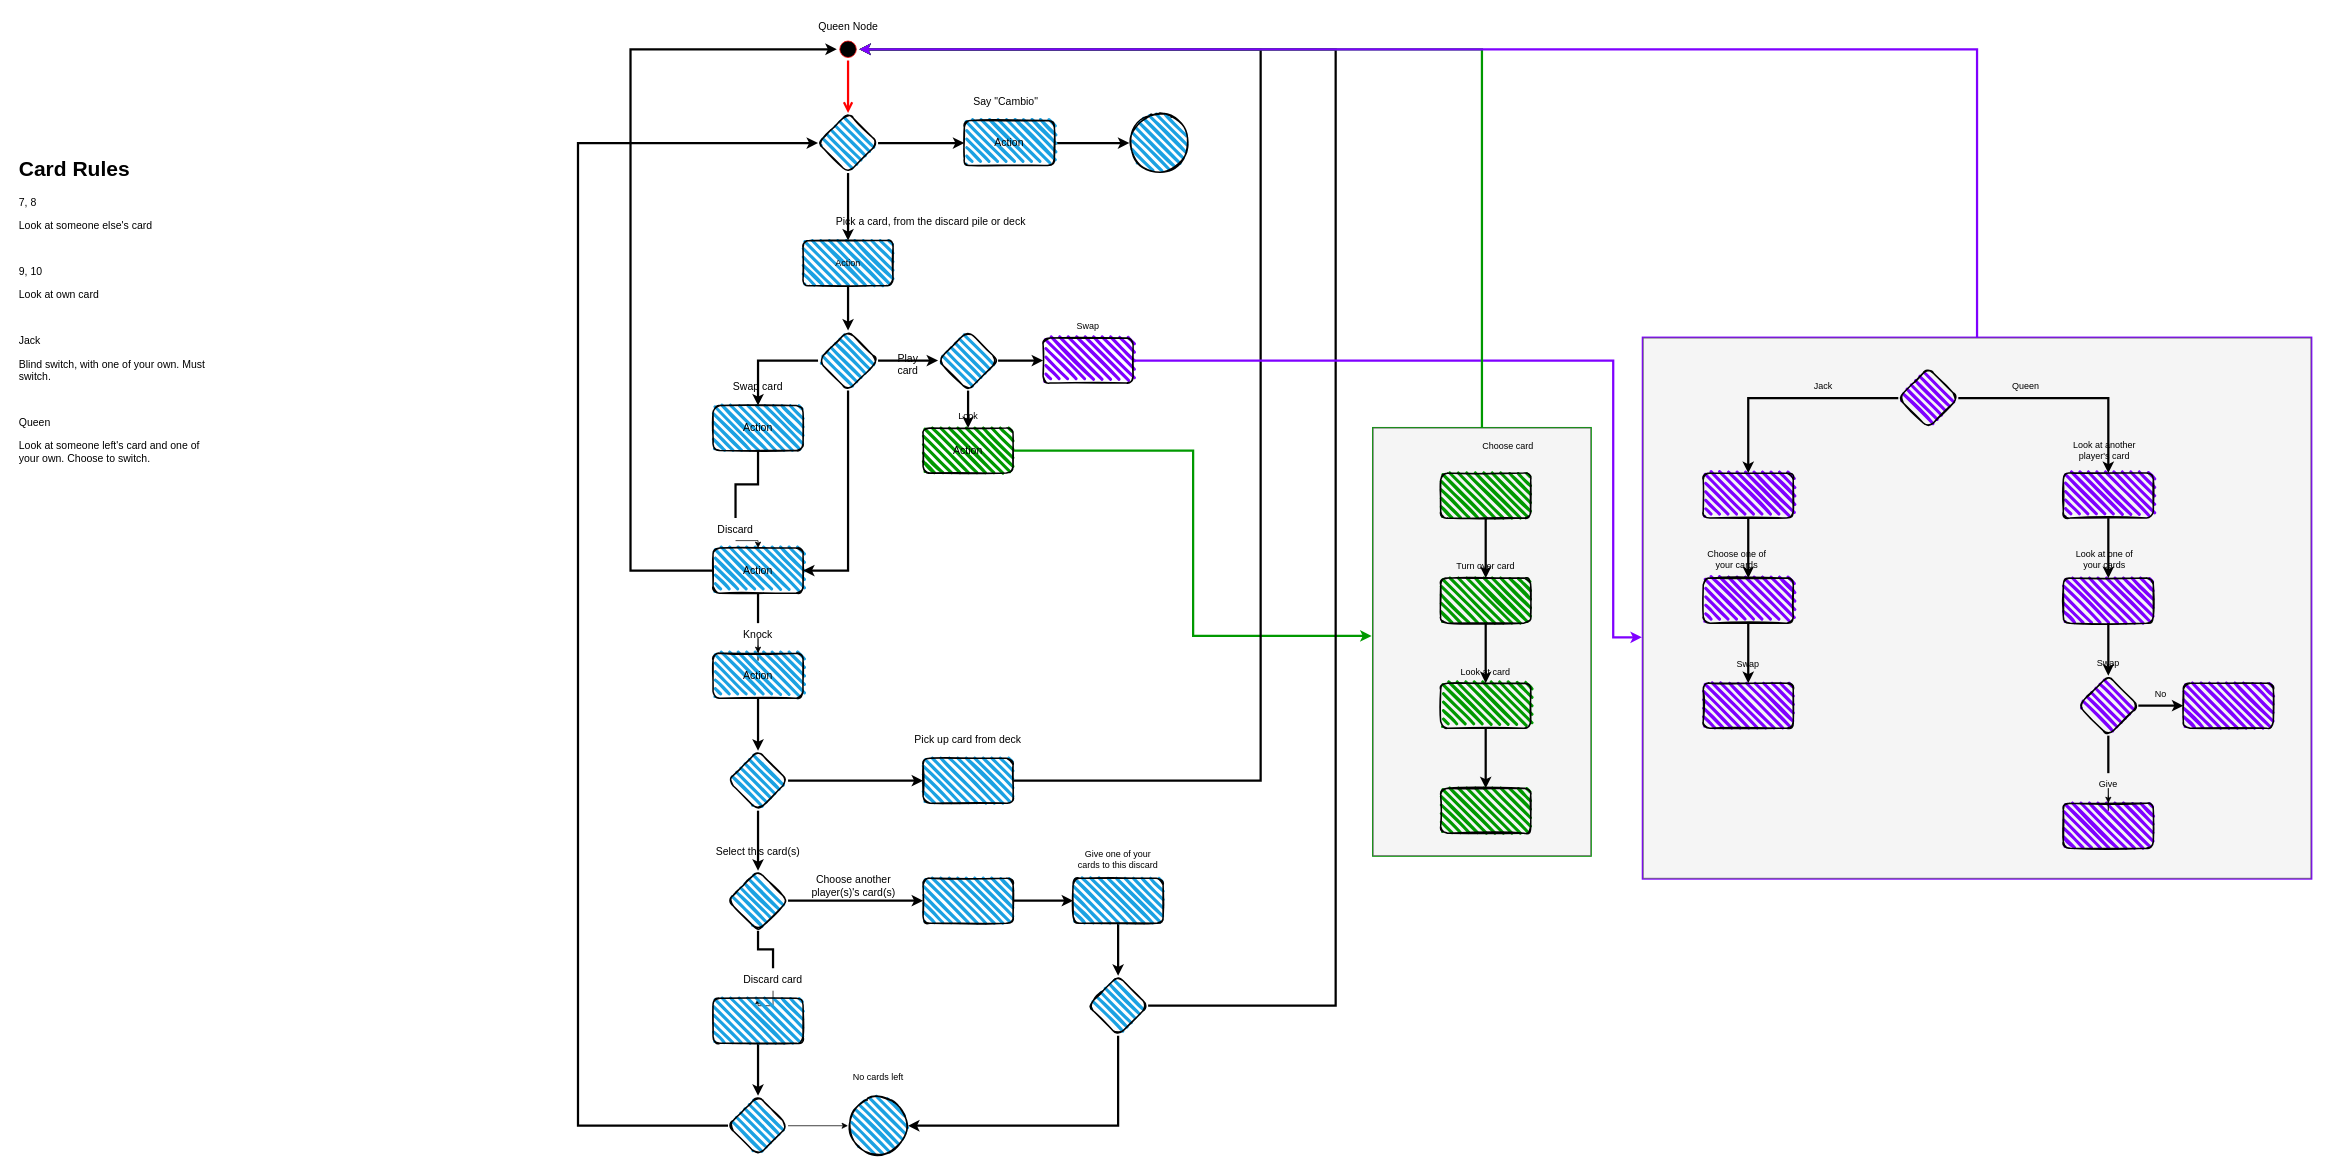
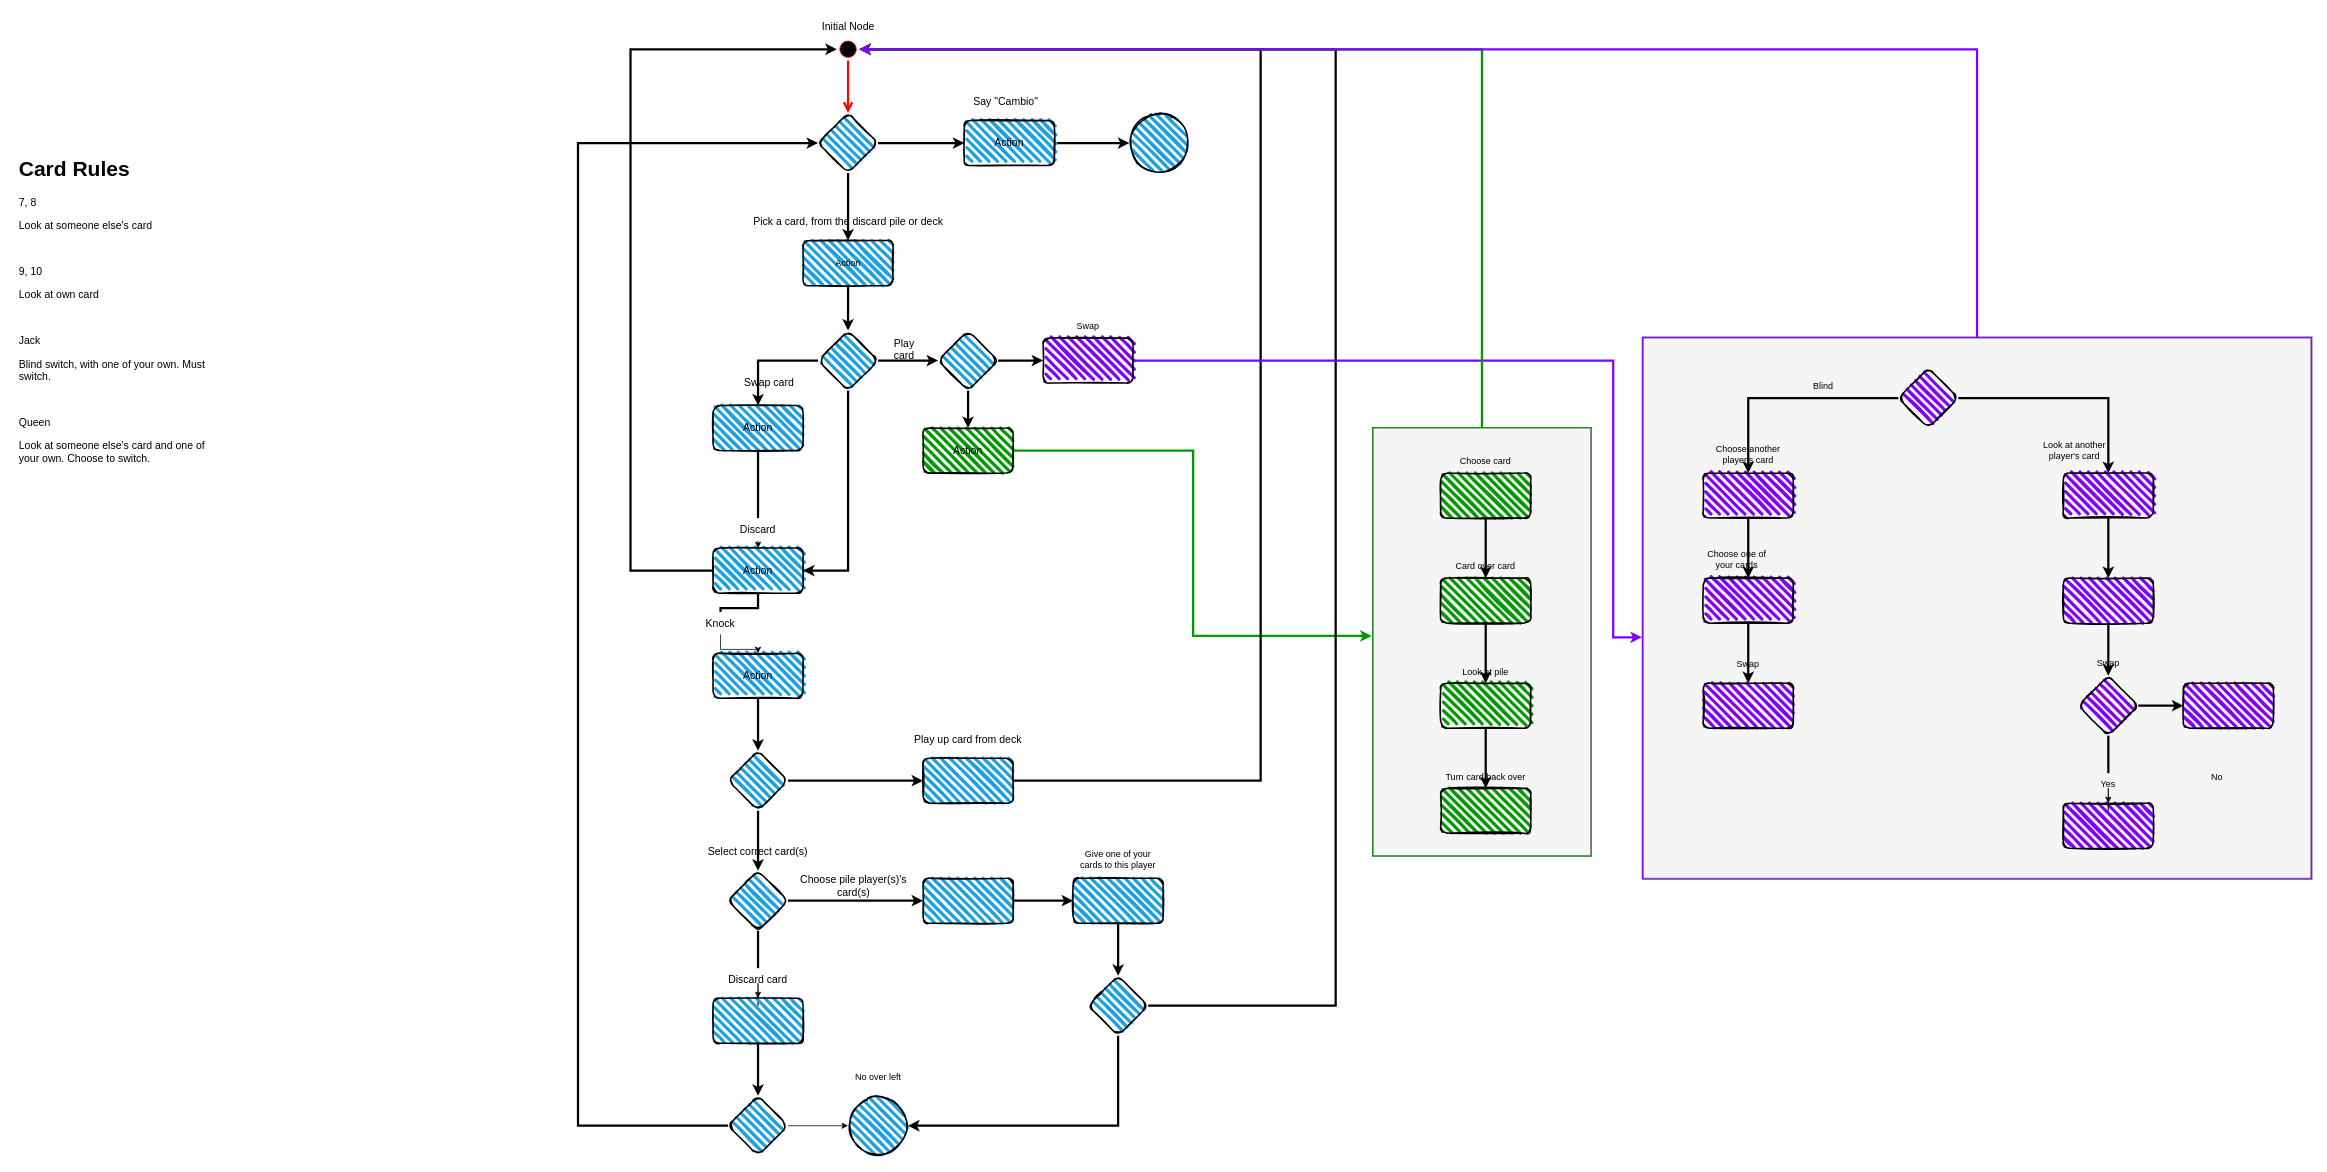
(848, 27) -> (848, 27)
(117, 212) -> (117, 212)
(930, 222) -> (848, 222)
(908, 364) -> (904, 349)
(758, 387) -> (769, 383)
(1823, 387) -> (1823, 387)
(2025, 387) -> none
(968, 417) -> none
(1508, 447) -> (1485, 462)
(2104, 450) -> (2074, 450)
none -> (1748, 454)
(735, 529) -> (758, 529)
(2104, 559) -> none
(1485, 567) -> (1485, 567)
(758, 634) -> (720, 623)
(1485, 672) -> (1485, 672)
(2160, 694) -> (2217, 777)
(968, 739) -> (968, 739)
none -> (1485, 777)
(2108, 784) -> (2108, 784)
(758, 852) -> (758, 852)
(1118, 859) -> (1118, 859)
(854, 885) -> (854, 885)
(773, 979) -> (758, 979)
(878, 1077) -> (878, 1077)
